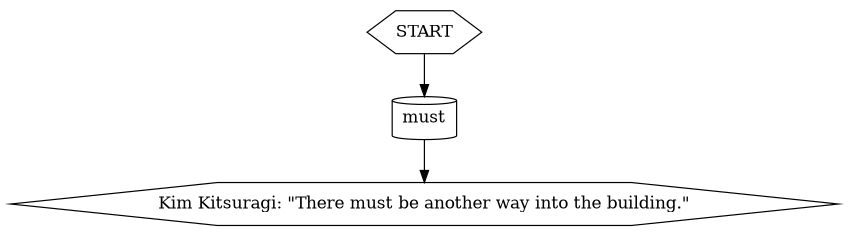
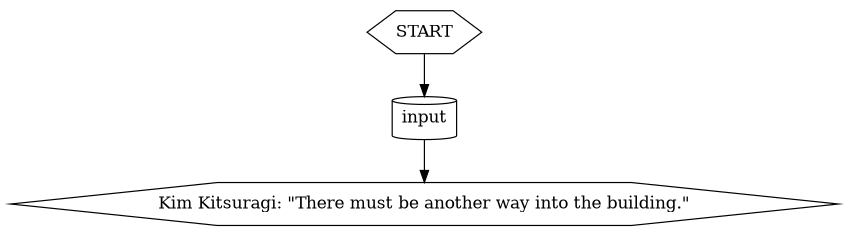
(424, 118) -> (424, 118)
